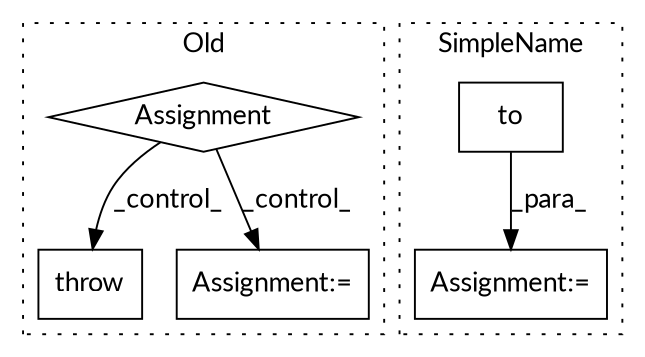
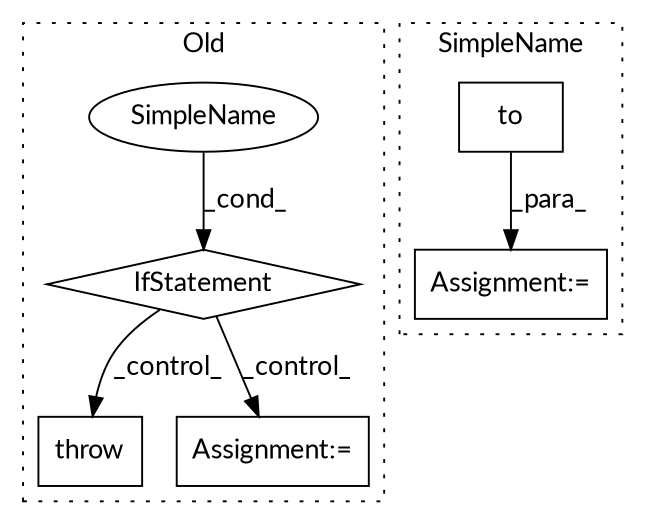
(204, 117) -> (204, 284)
none -> (204, 117)
